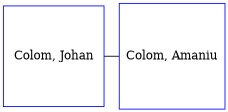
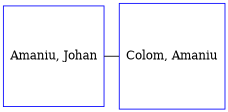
(54, 56) -> (54, 56)
